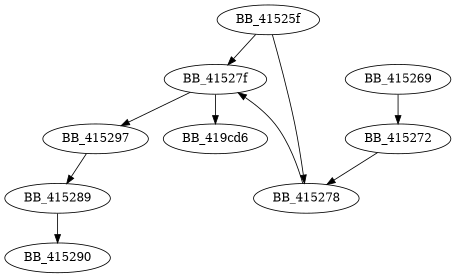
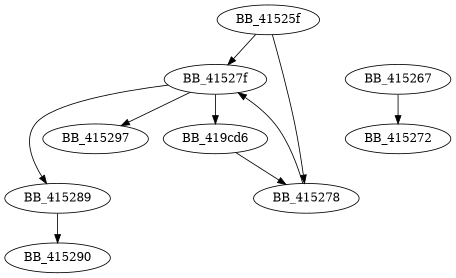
(398, 79) -> (398, 79)
(79, 165) -> (72, 104)
(356, 166) -> (257, 166)
